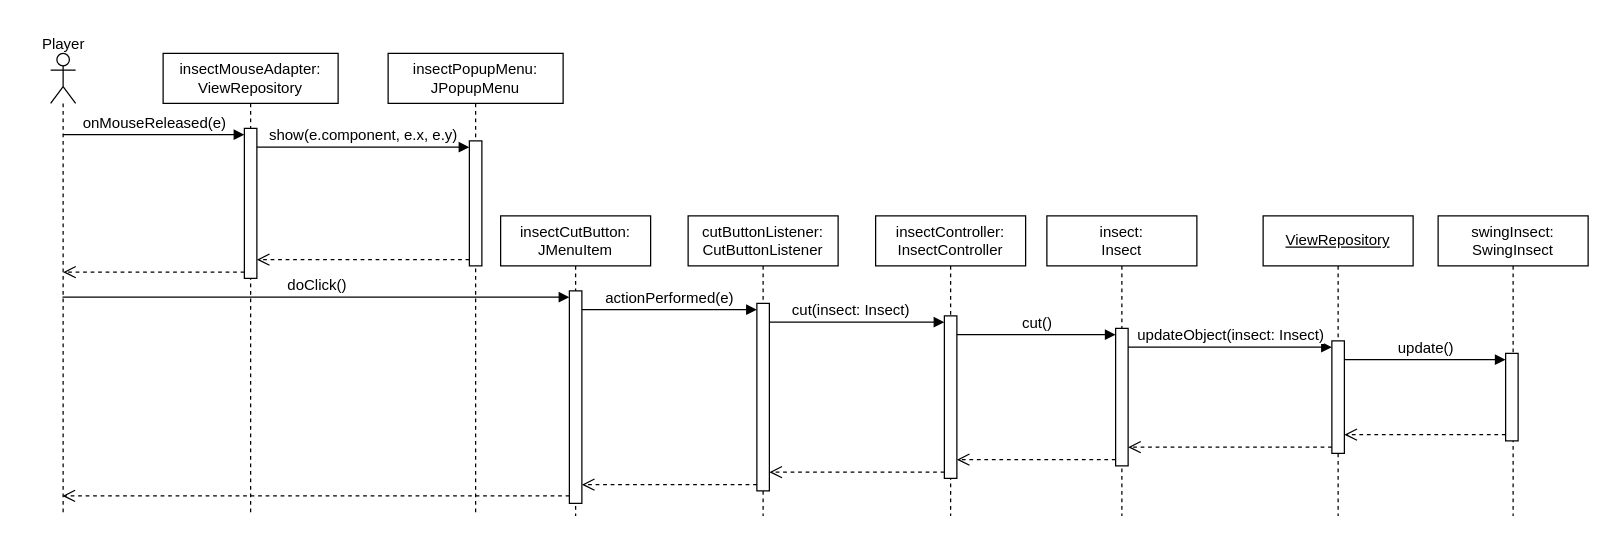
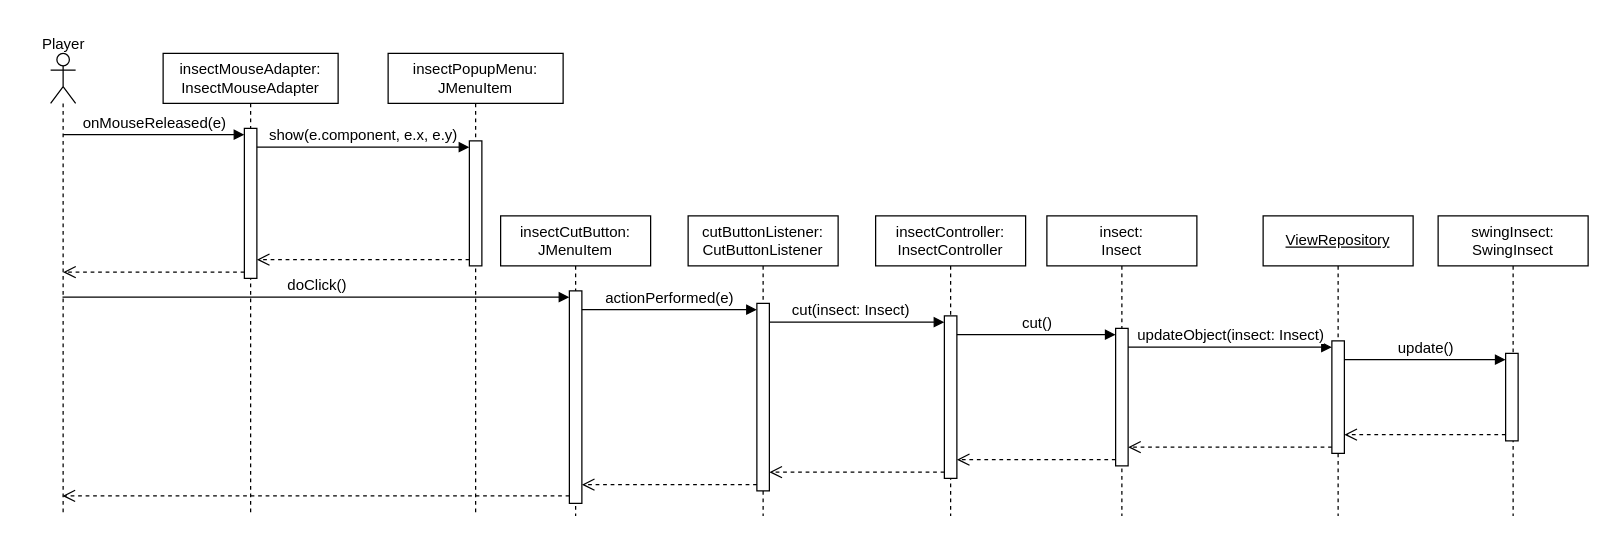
(251, 78) -> (251, 78)
(476, 78) -> (476, 78)
